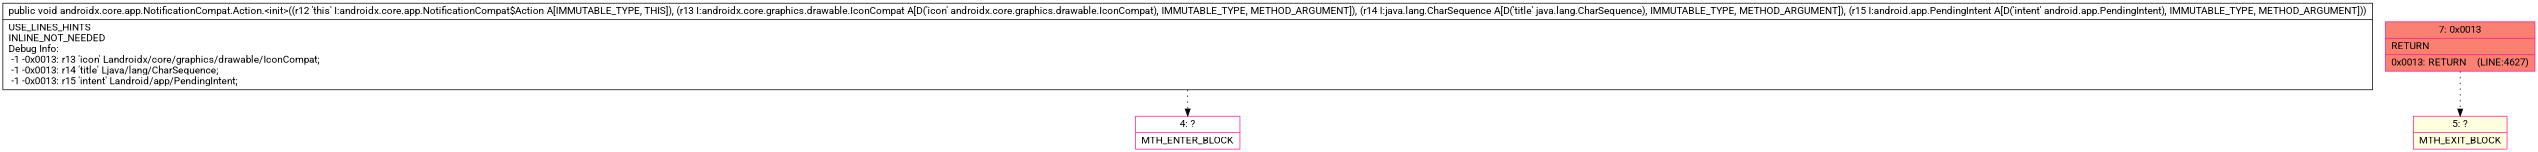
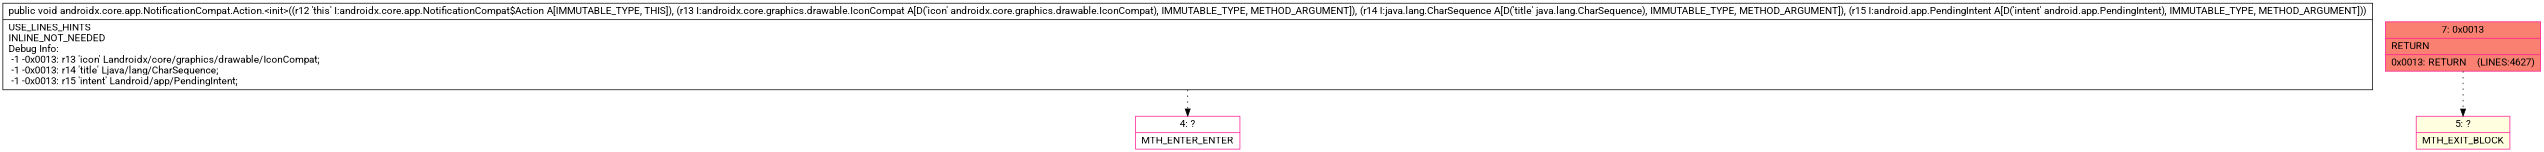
(2460, 63) -> (2463, 63)
(1188, 141) -> (1188, 141)
